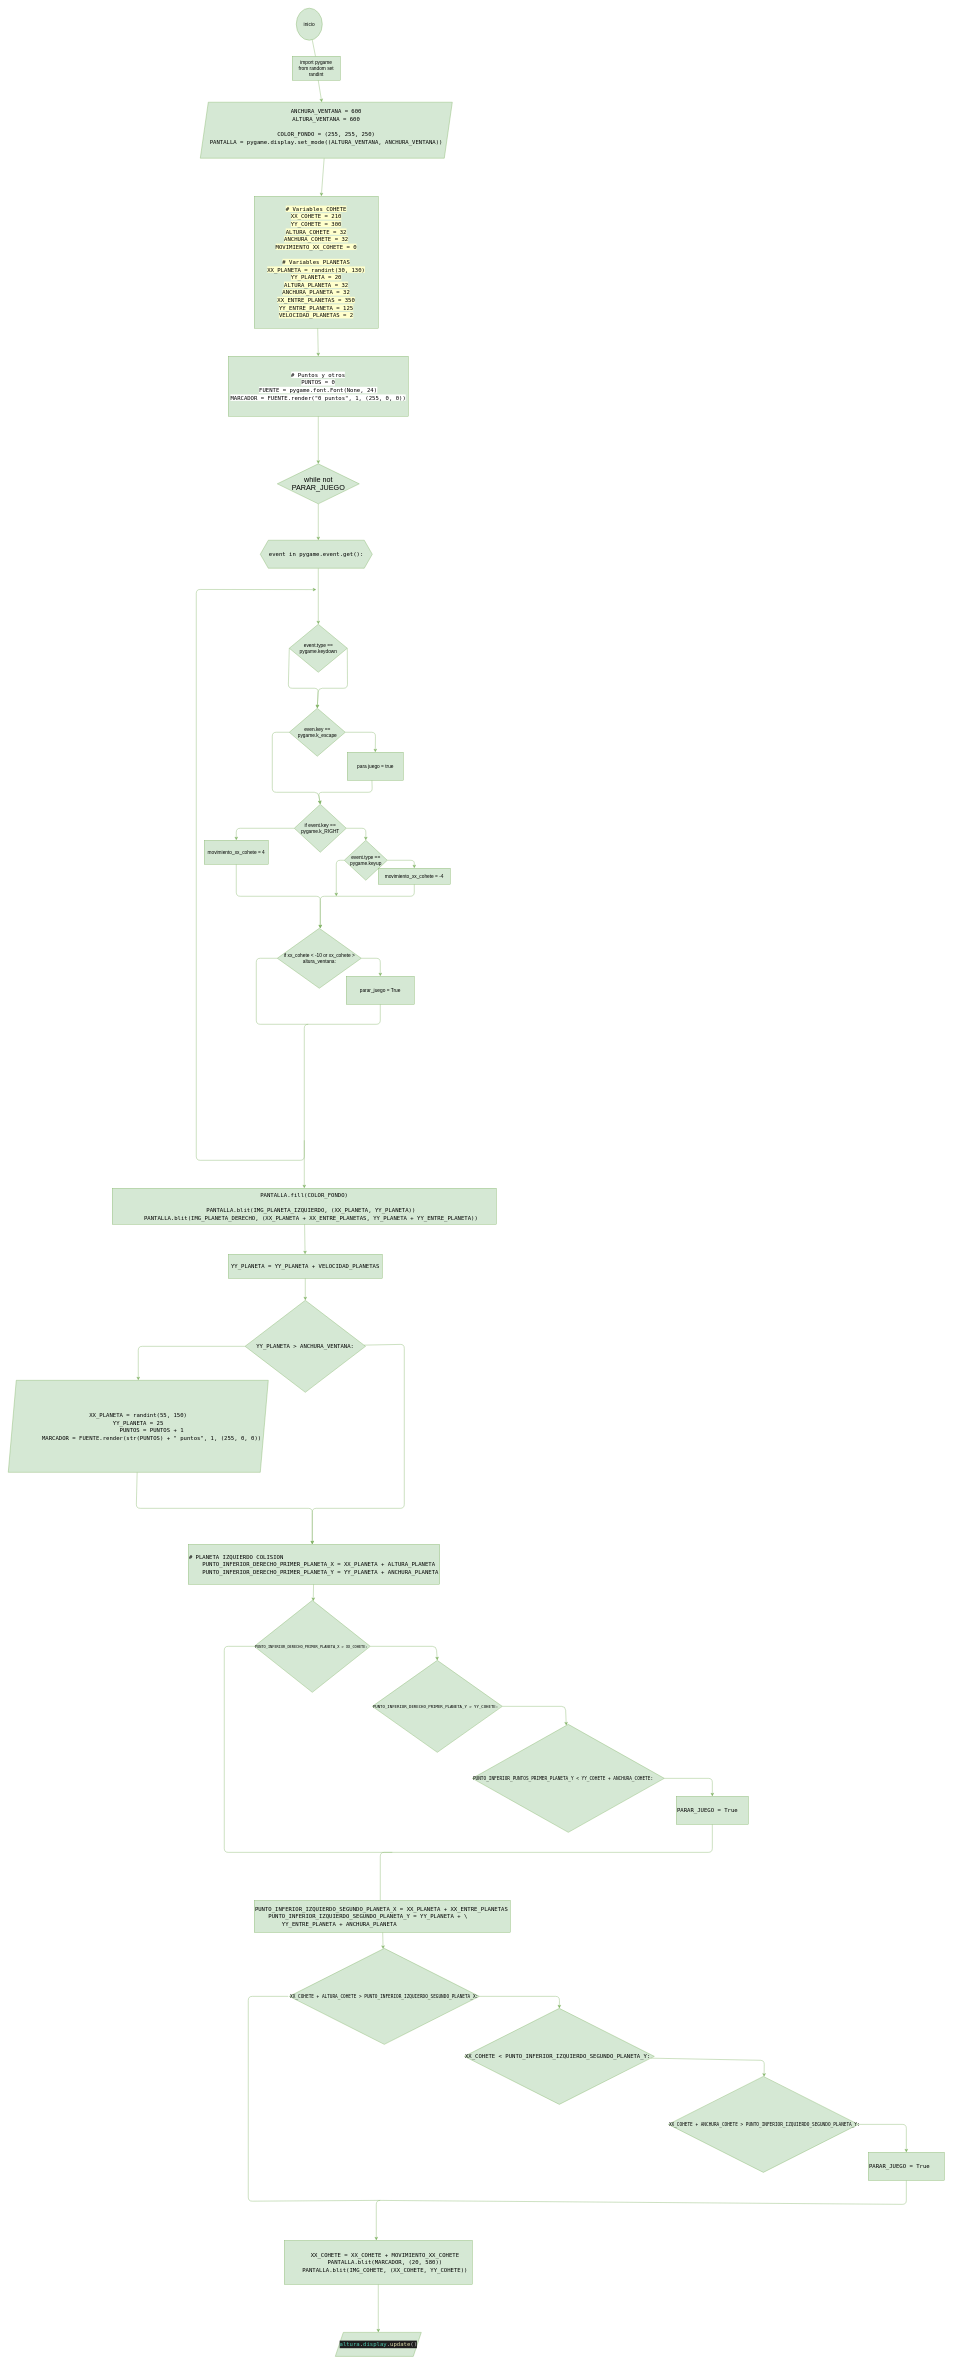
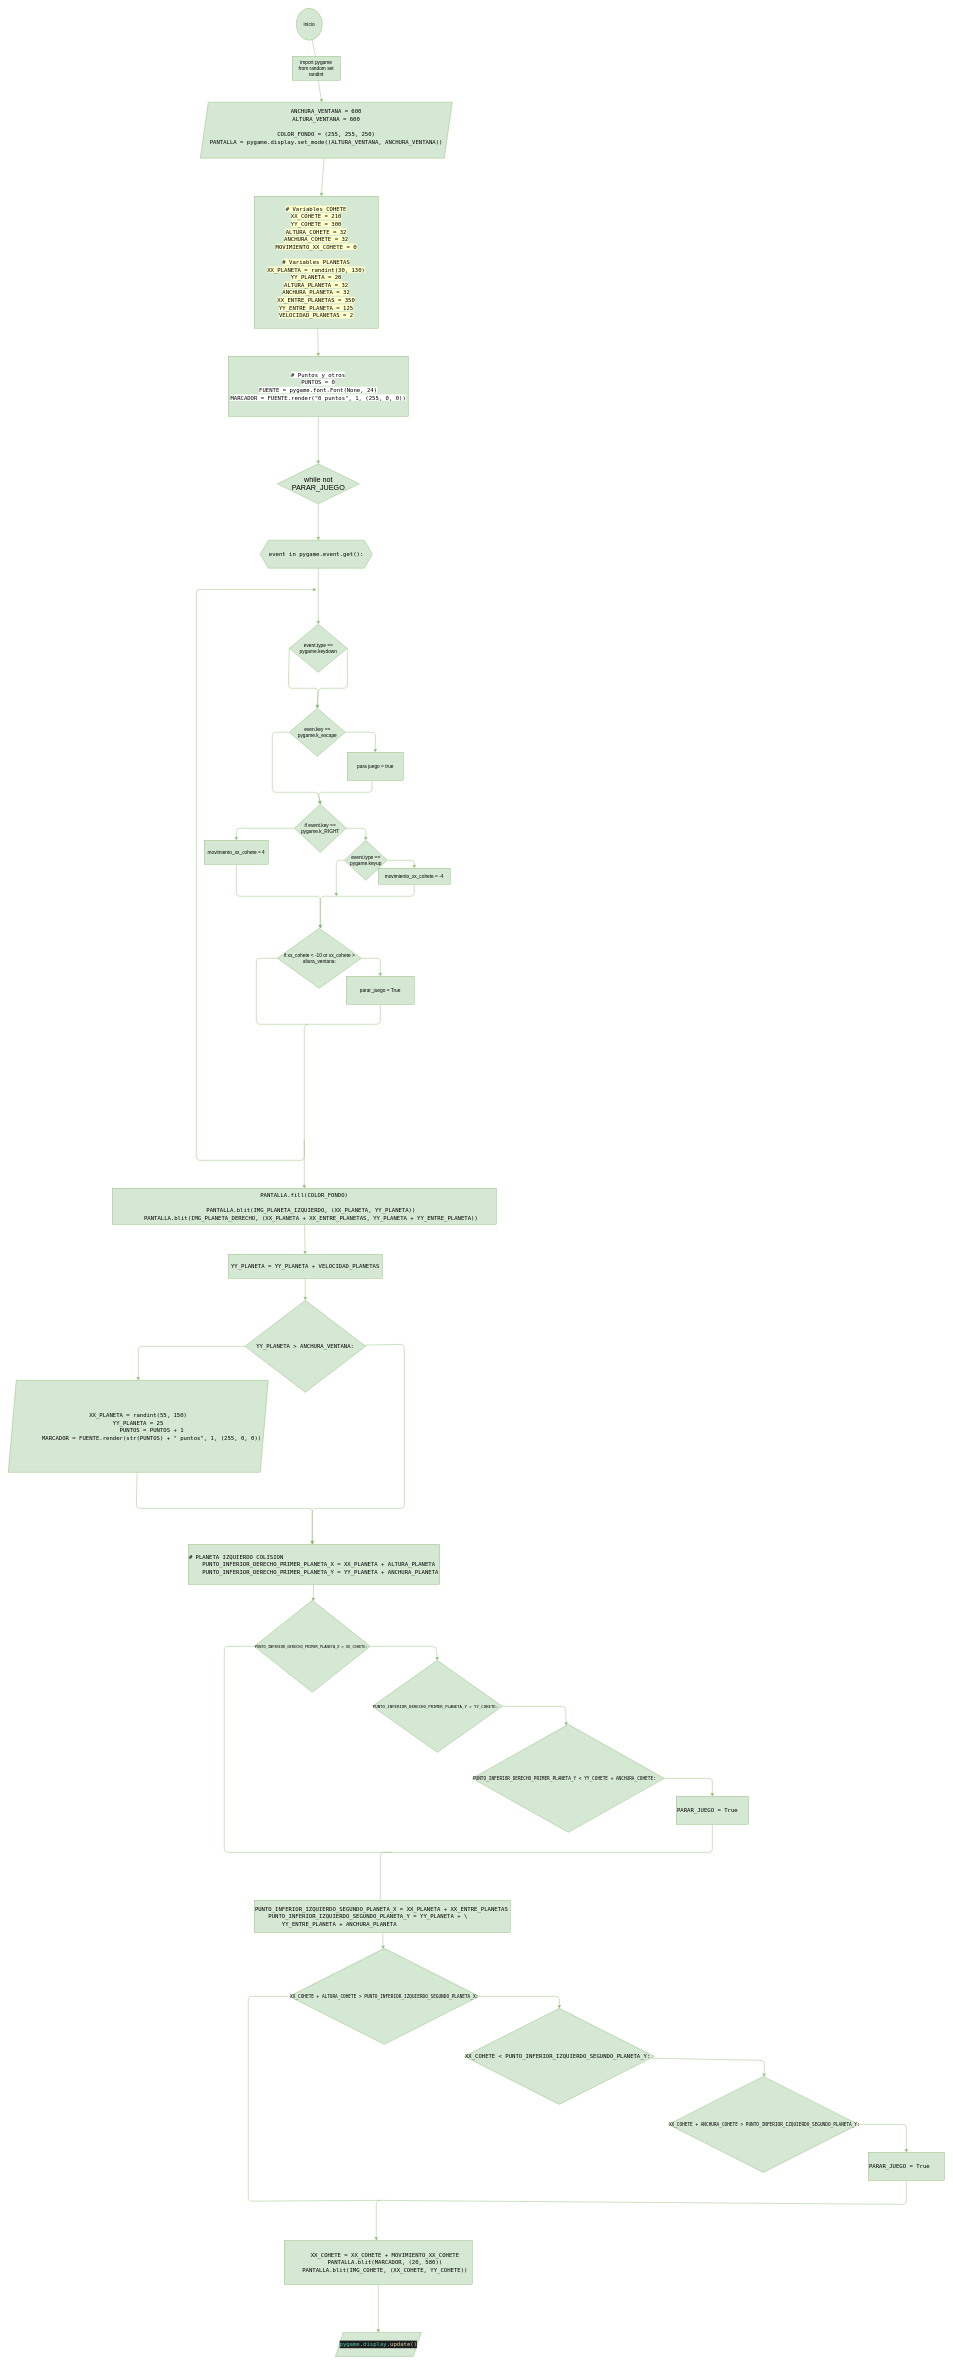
(561, 1778) -> (563, 1778)
(378, 2344) -> (378, 2344)
